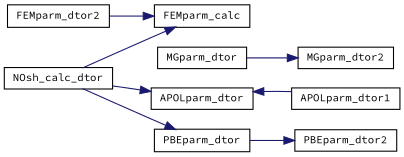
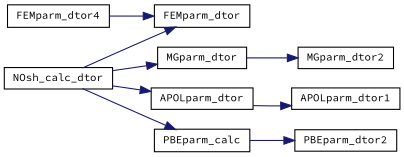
(58, 16) -> (58, 16)
(202, 16) -> (202, 16)
none -> (130, 68)
(278, 91) -> (267, 106)
(202, 140) -> (202, 140)
